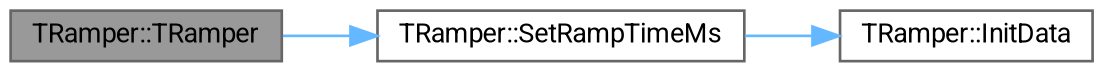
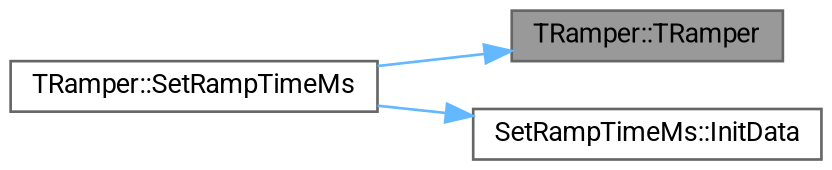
(317, 36) -> (431, 60)
(966, 36) -> (647, 134)
